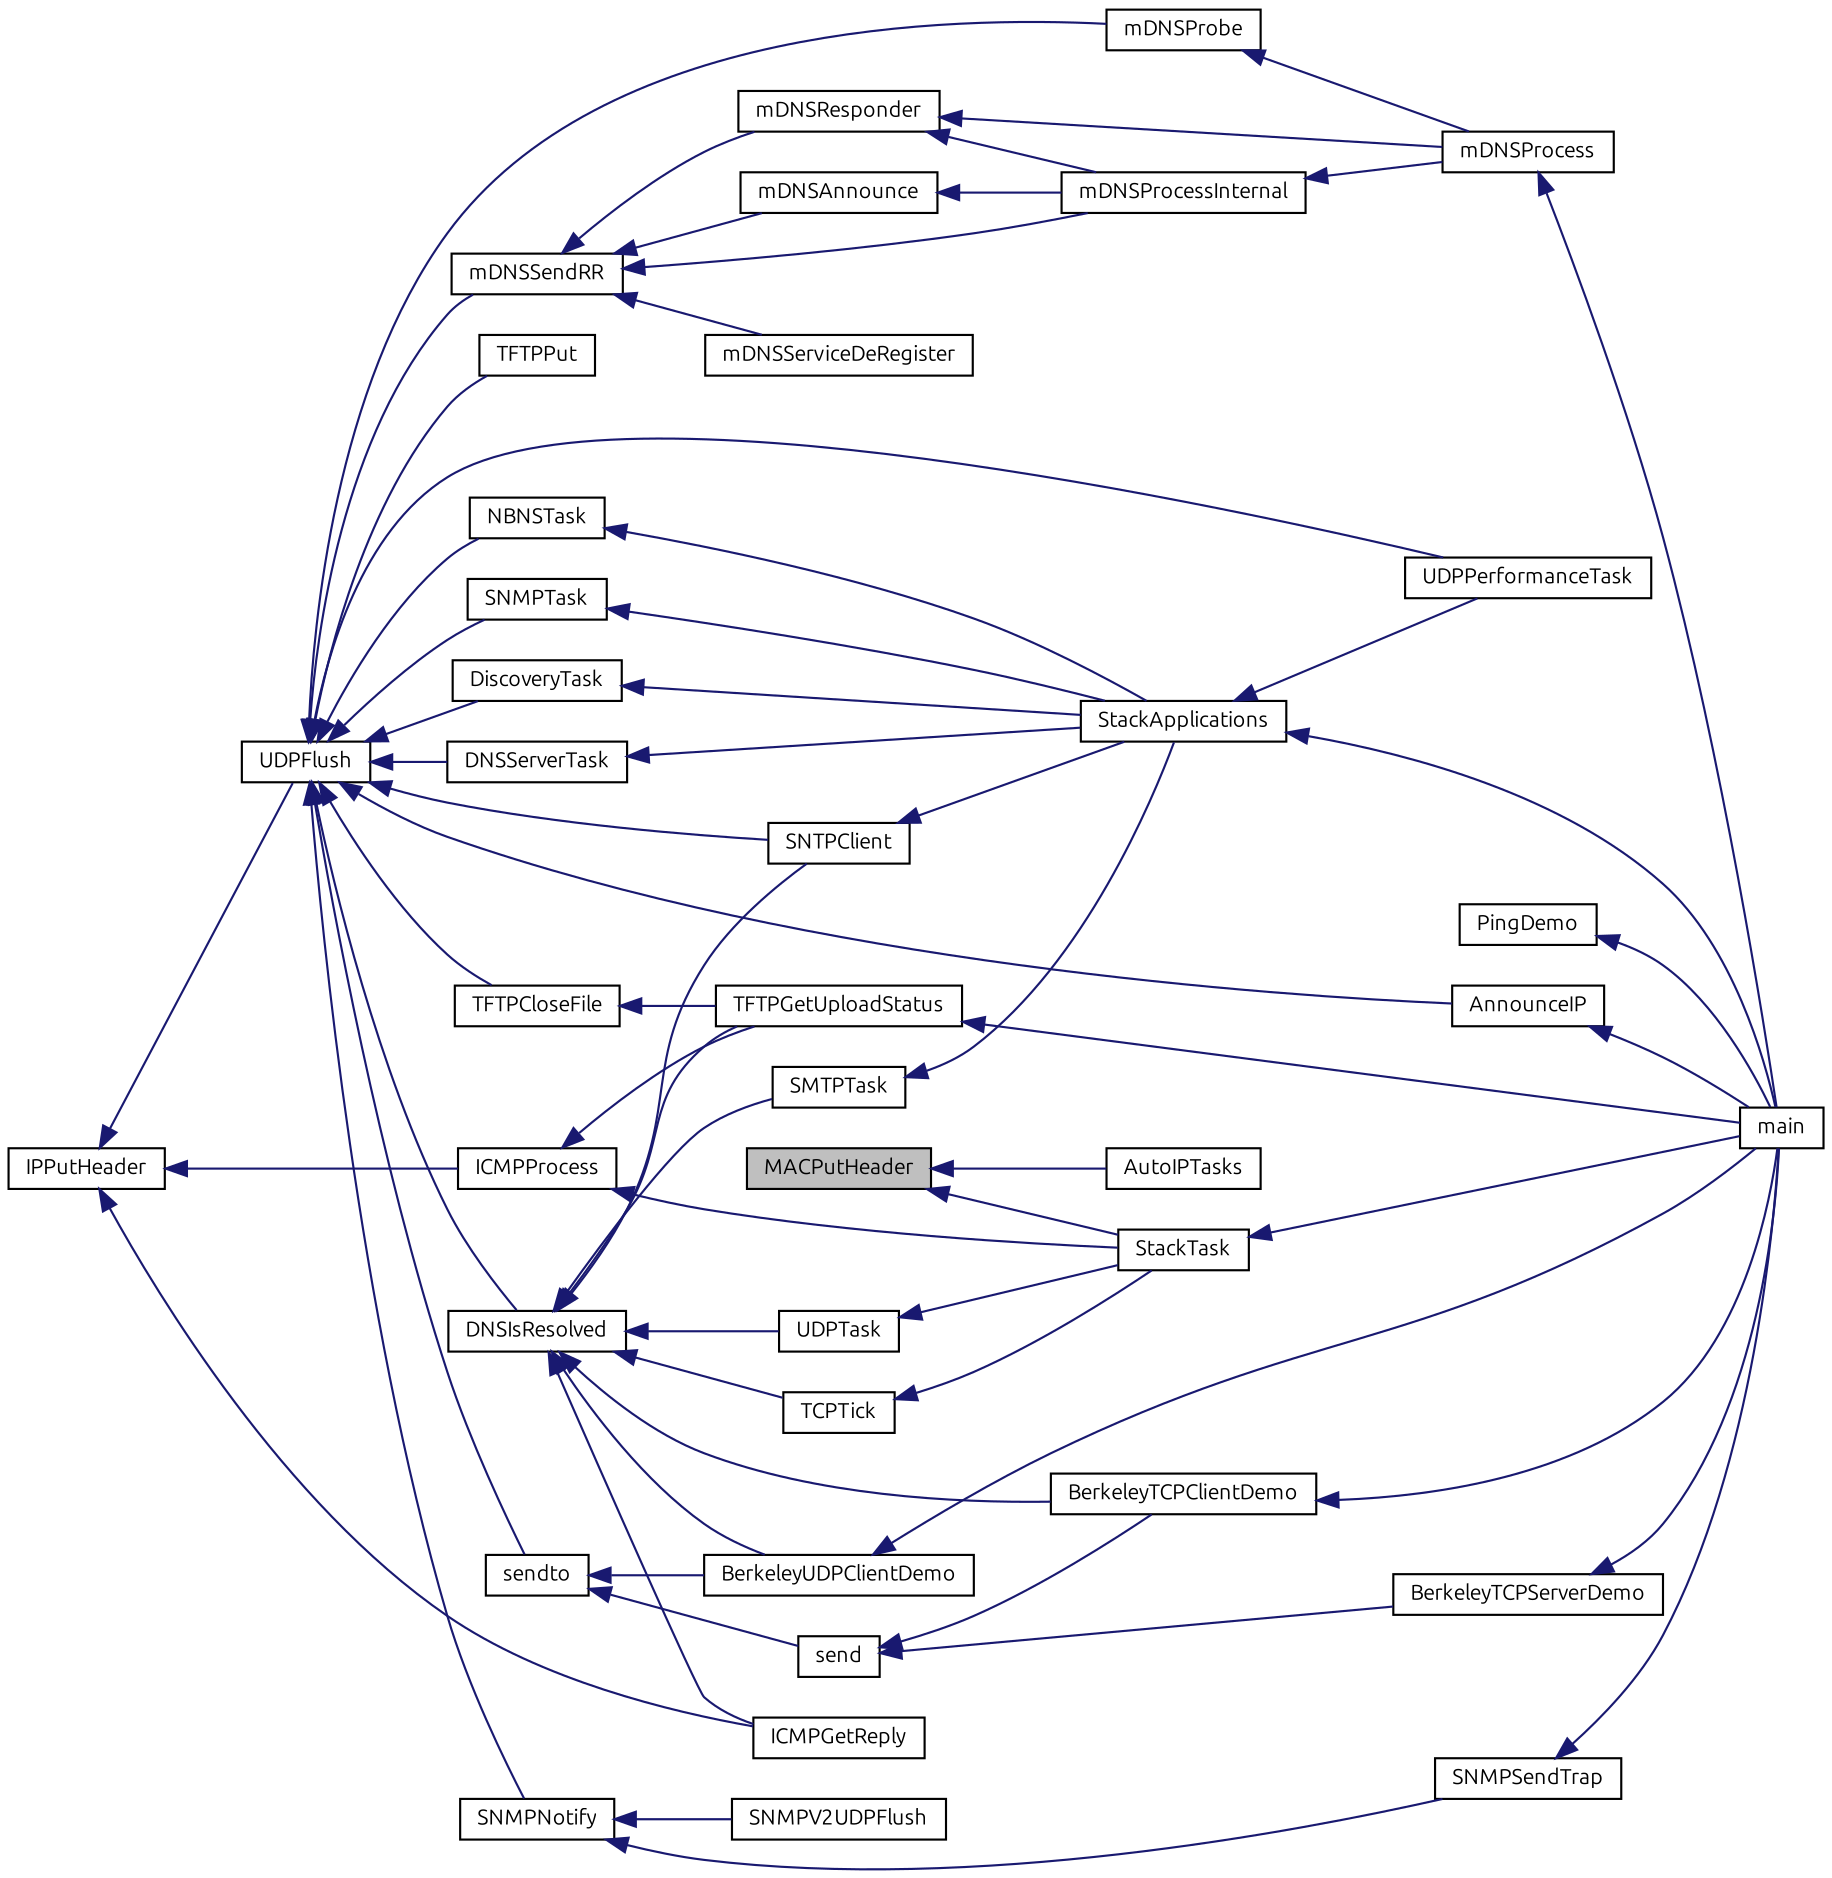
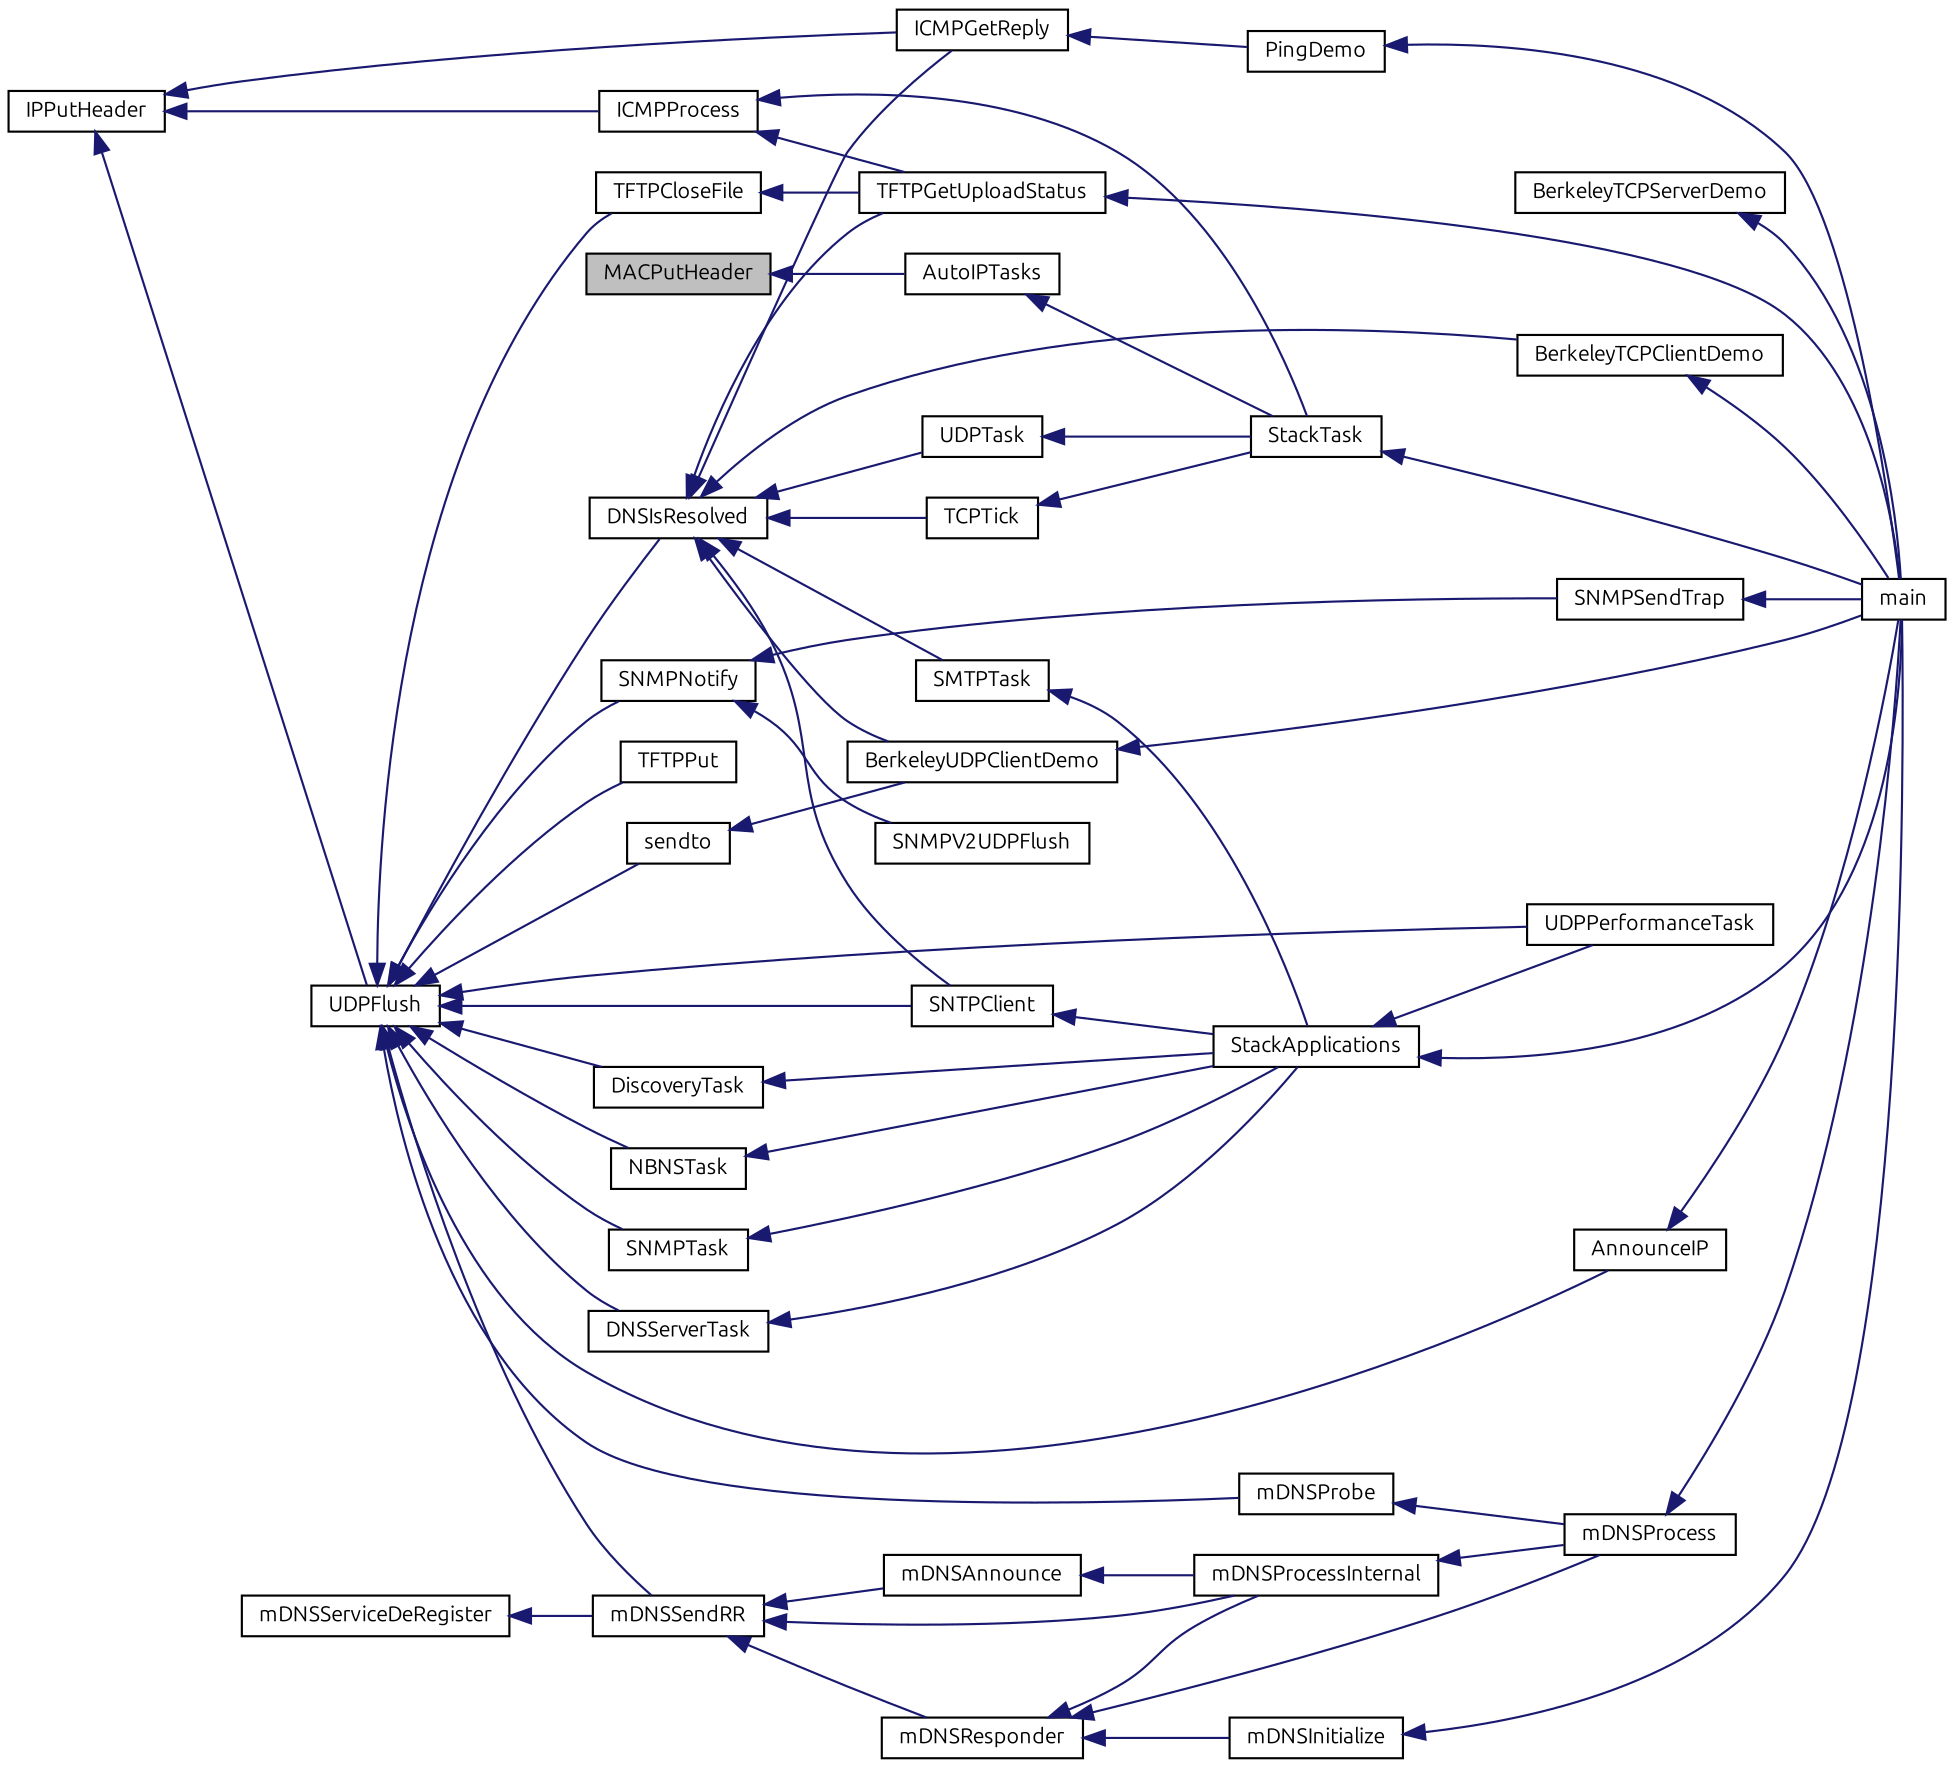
none -> (1168, 42)
(699, 317) -> (562, 1616)
(1033, 1214) -> (1159, 360)
(839, 1657) -> none
none -> (1316, 1738)
